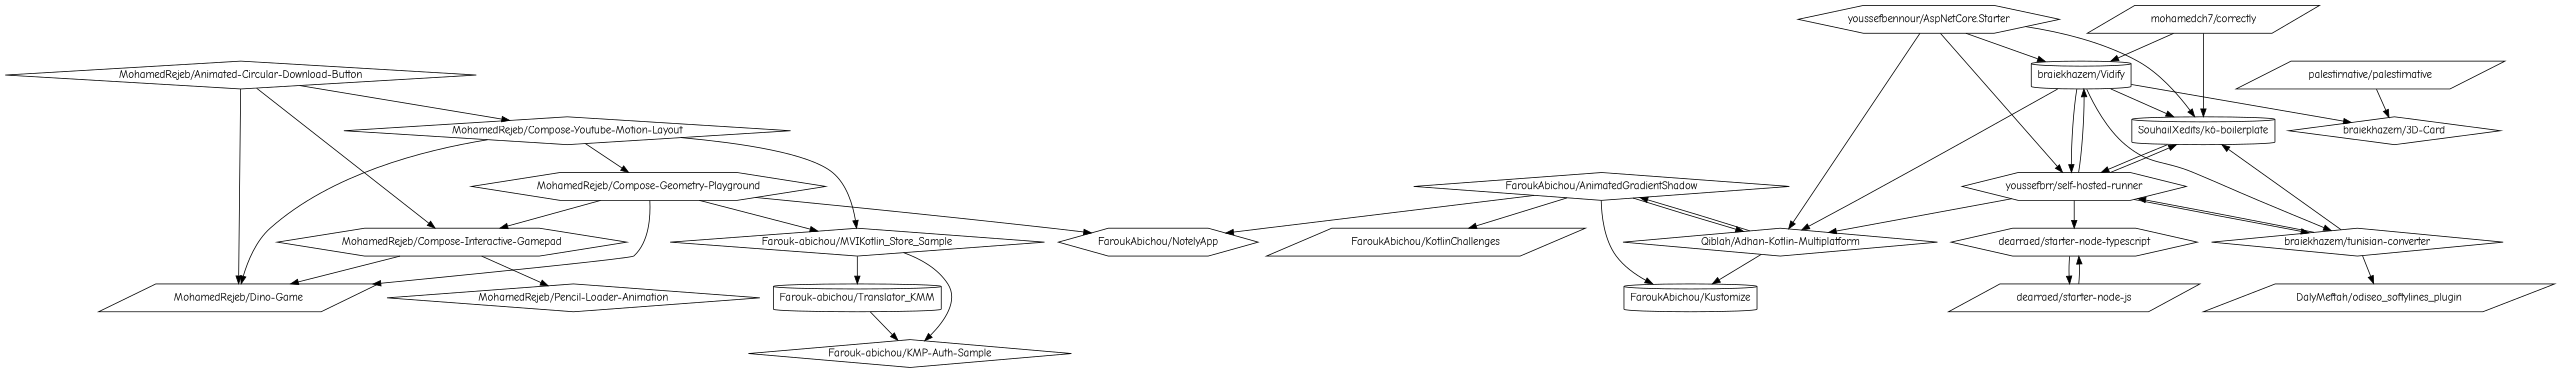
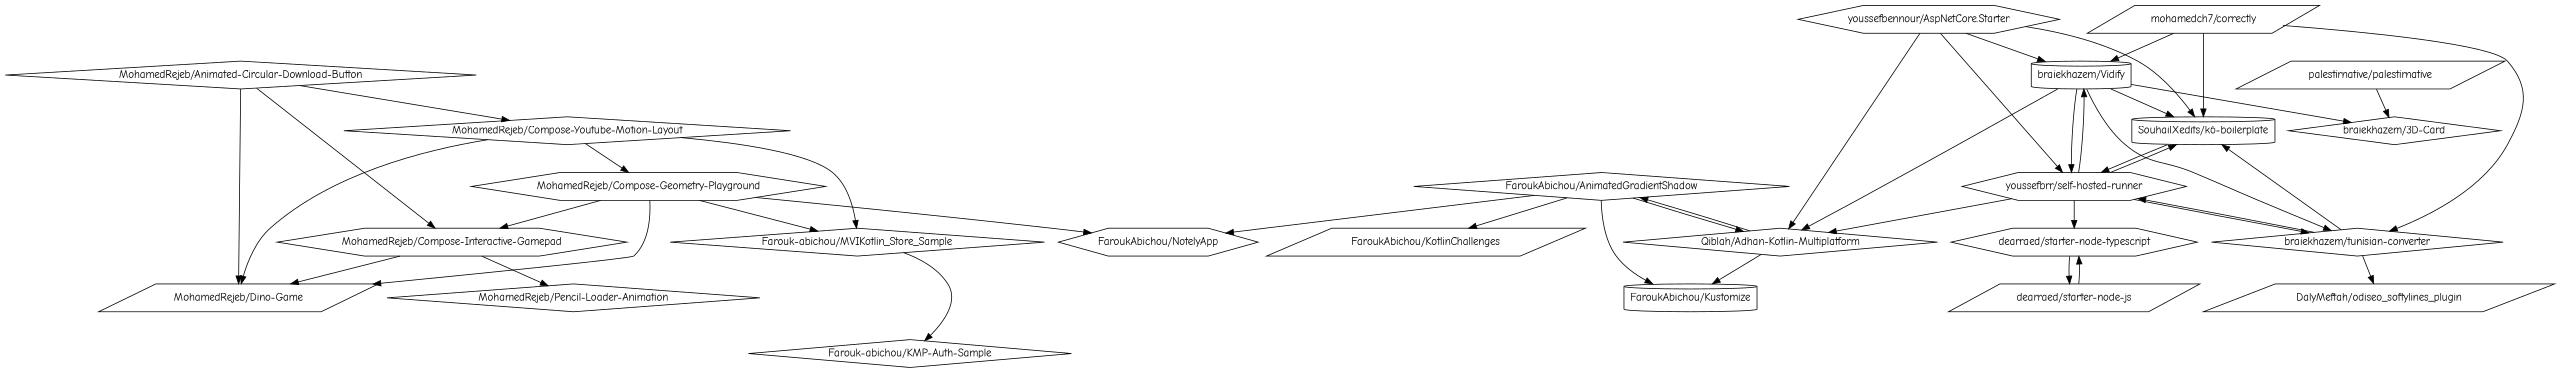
none -> (2508, 63)
(857, 298) -> none
